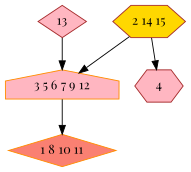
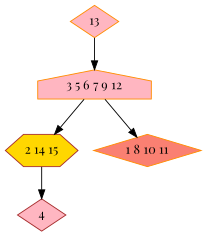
(62, 22) -> (95, 22)
(108, 52) -> (72, 113)
(159, 86) -> (42, 215)
